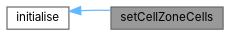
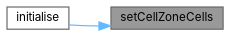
(96, 10) -> (84, 26)
